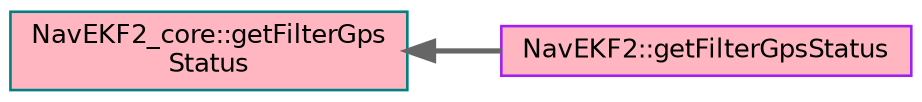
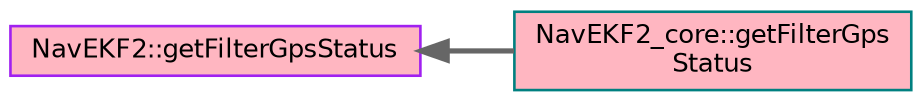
(467, 51) -> (481, 51)
